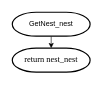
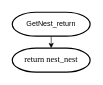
(51, 24) -> (51, 24)
